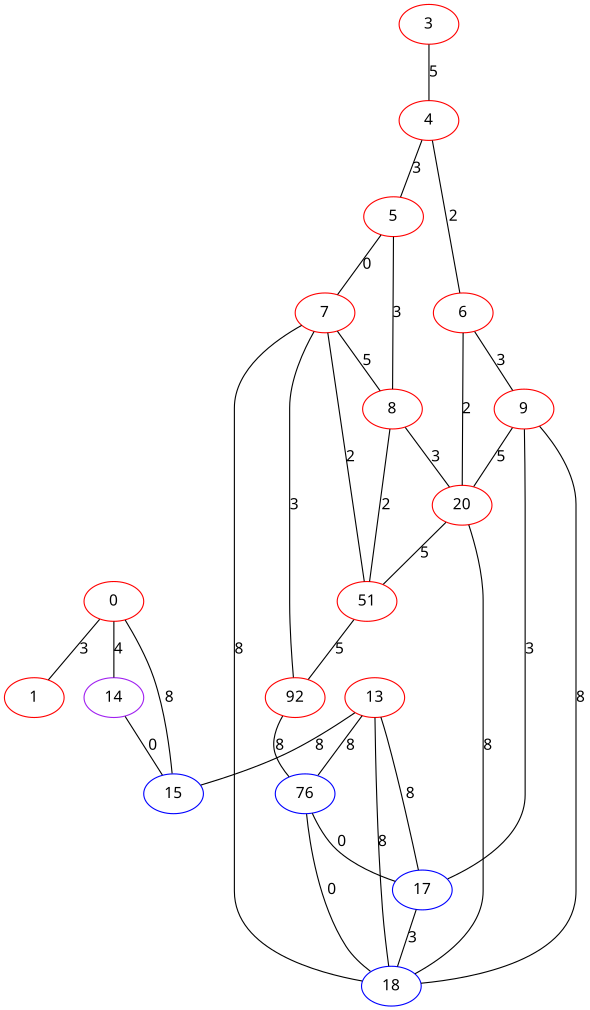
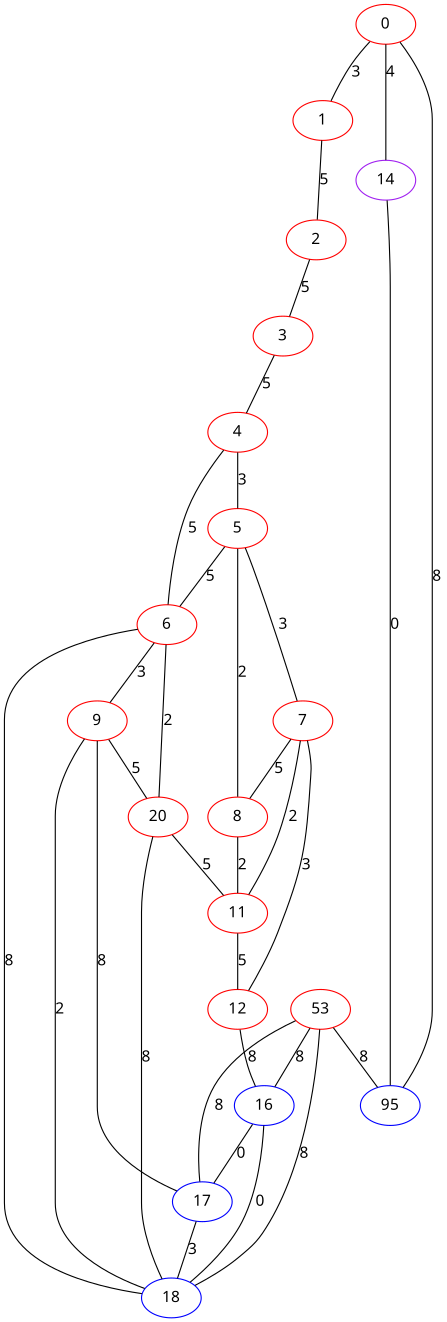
(454, 217) -> (193, 528)
none -> (316, 240)
(368, 265) -> (284, 625)
(397, 313) -> (243, 673)
(427, 457) -> none
none -> (202, 577)
(367, 601) -> (238, 913)
(530, 650) -> (102, 961)
(234, 678) -> (4, 963)
(295, 698) -> (238, 1009)
(375, 698) -> (321, 1009)
(581, 698) -> (60, 1009)
(174, 794) -> (390, 1106)
(305, 794) -> (264, 1106)
